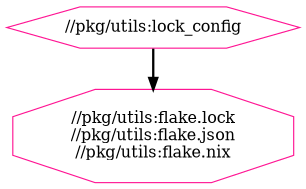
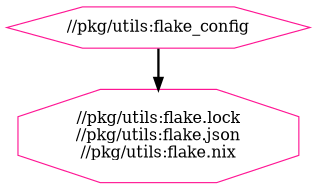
(153, 28) -> (158, 28)
